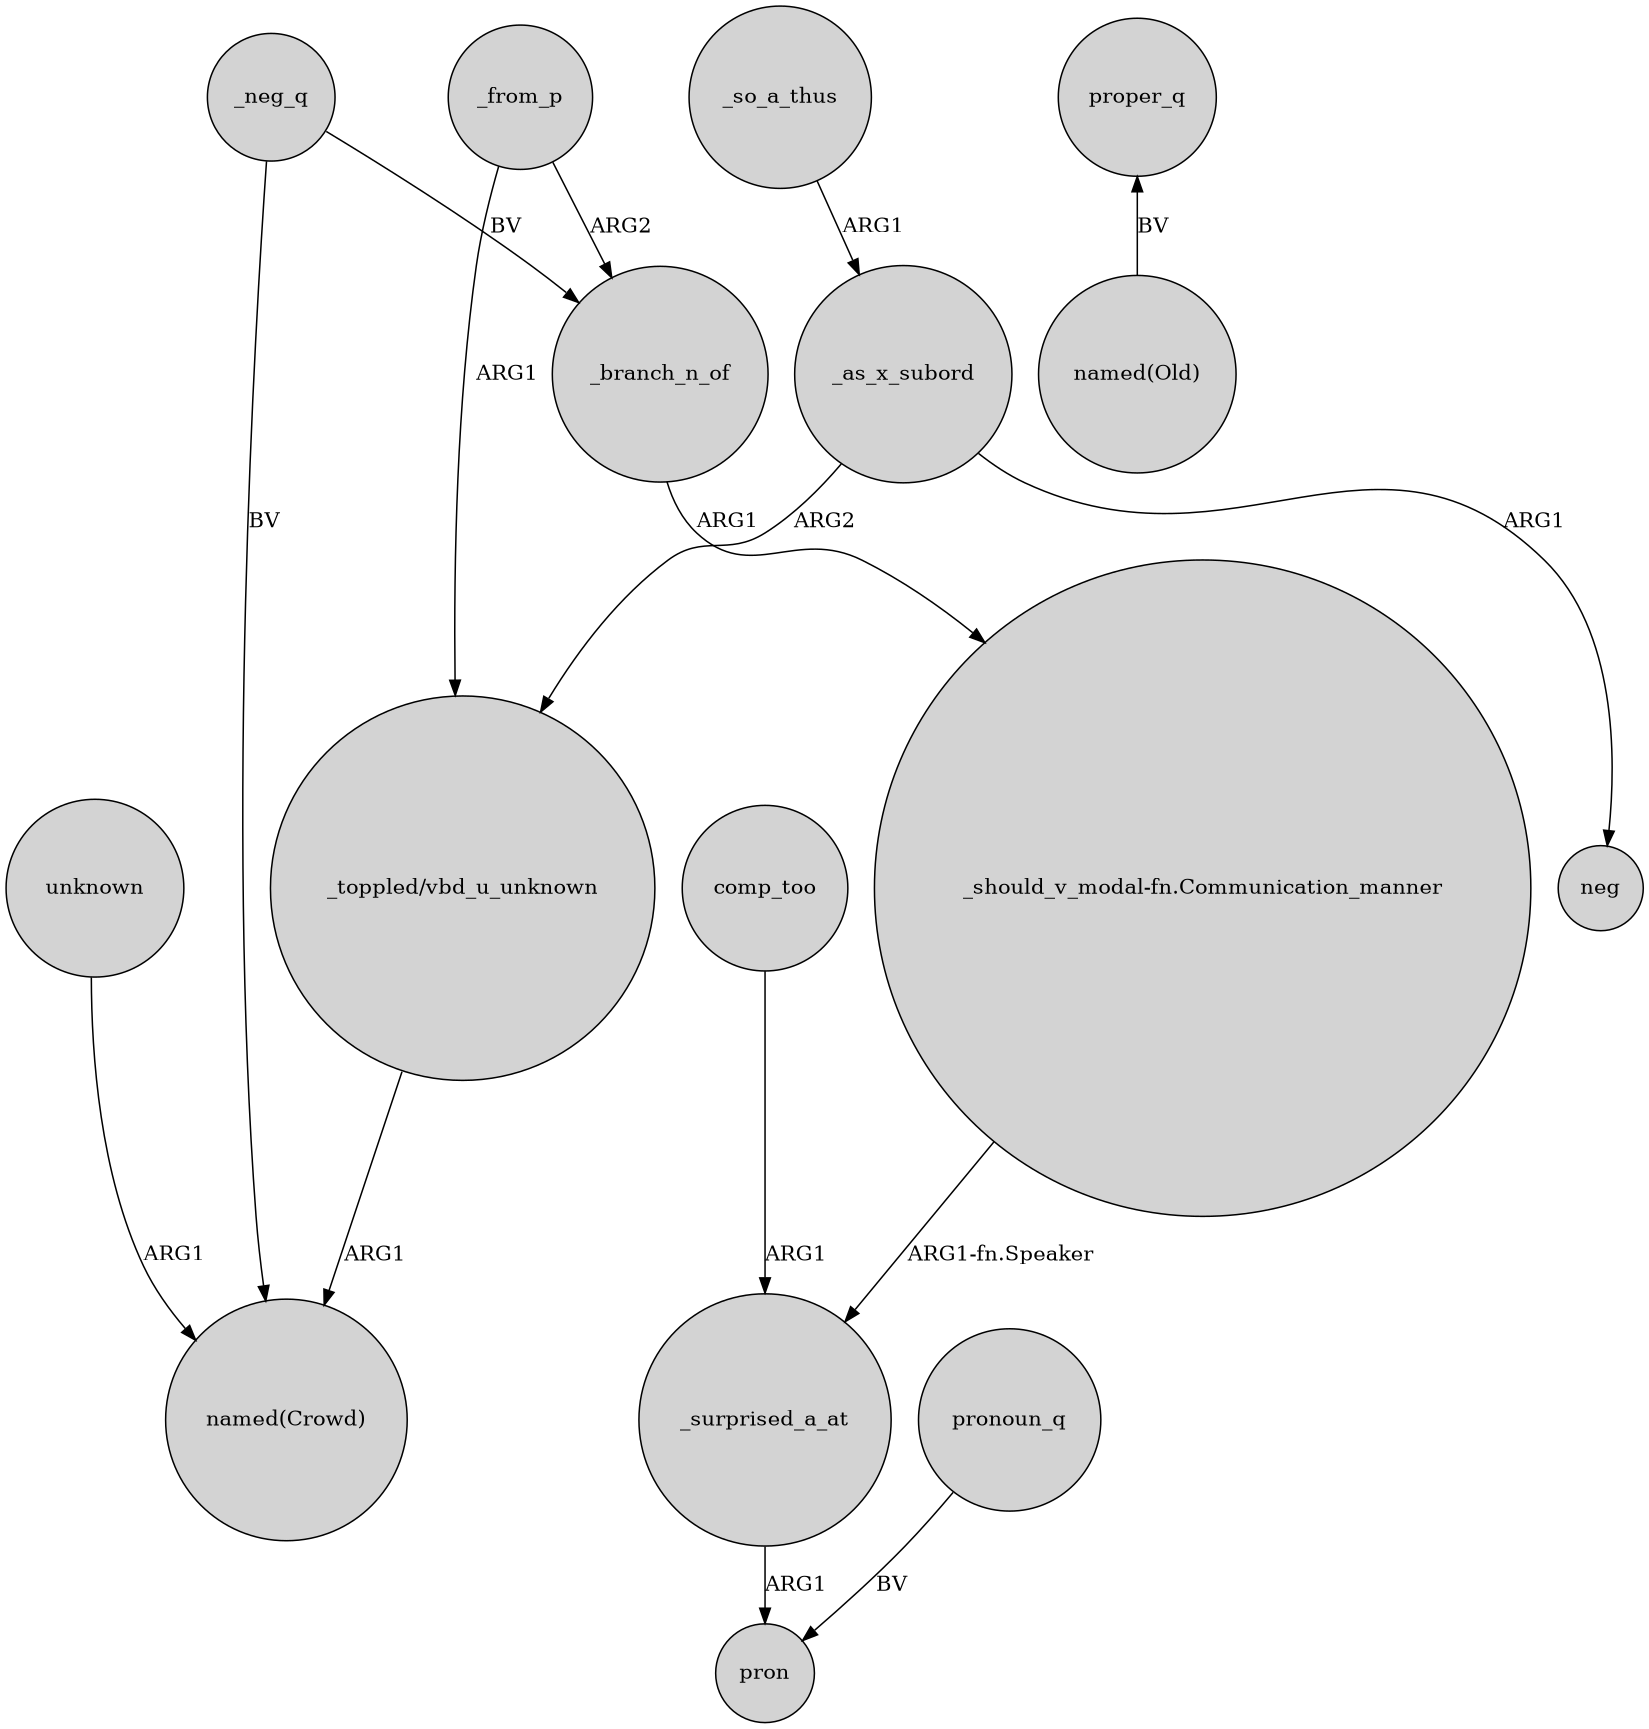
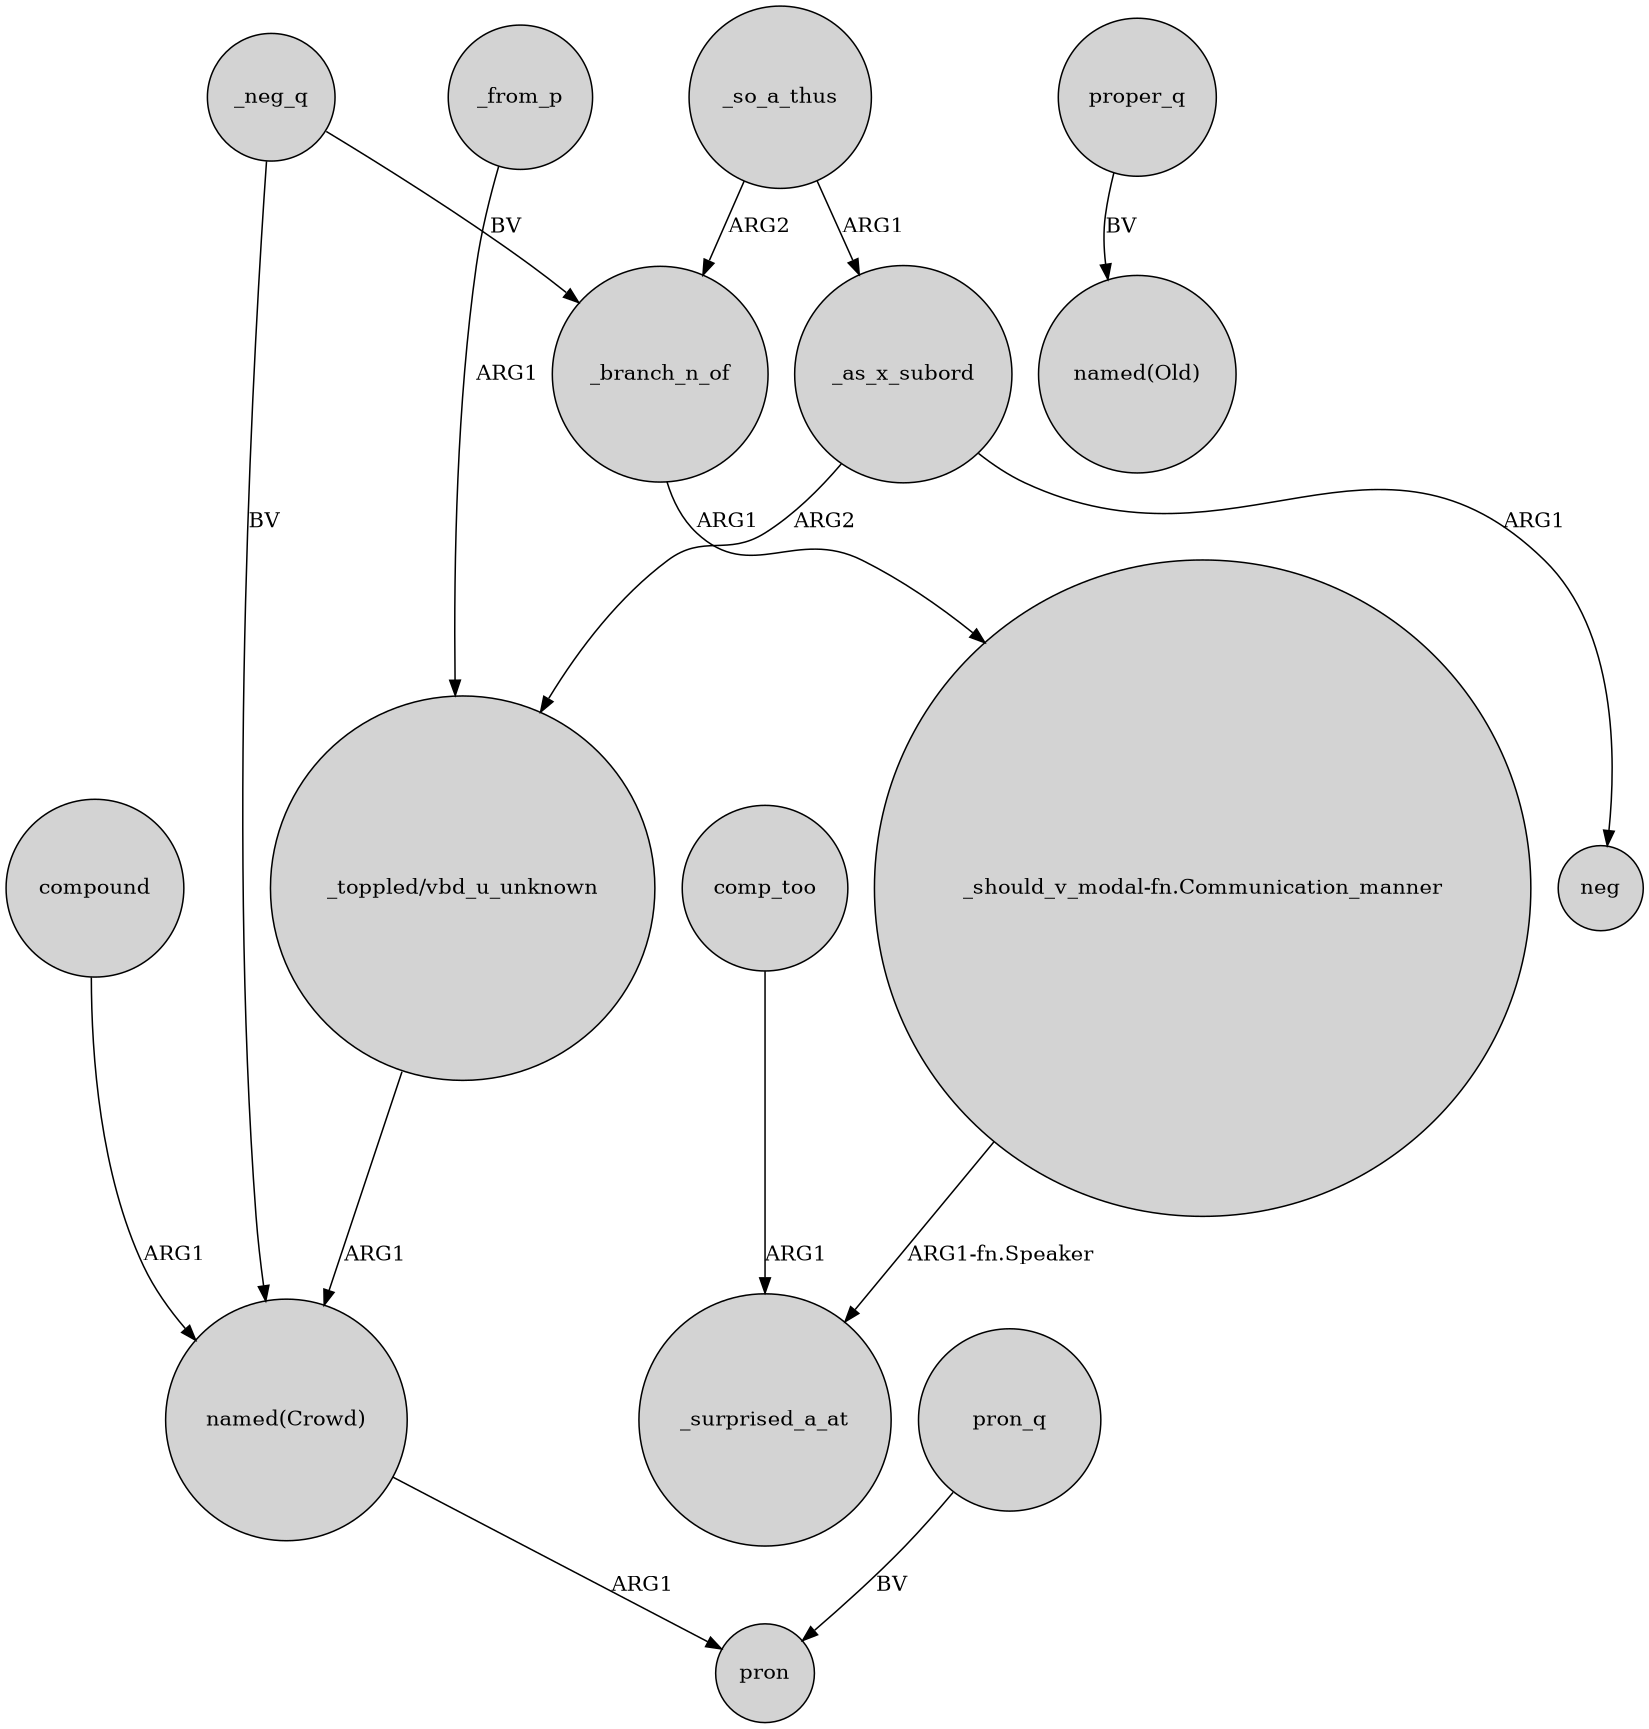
(579, 213) -> (727, 221)
(1137, 234) -> (1105, 218)
(95, 888) -> (95, 888)
(1010, 1420) -> (1010, 1420)
(765, 1577) -> (550, 1559)
